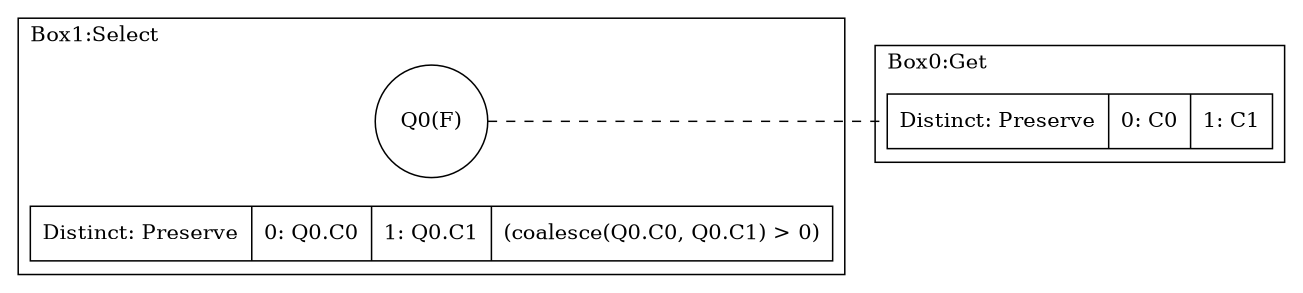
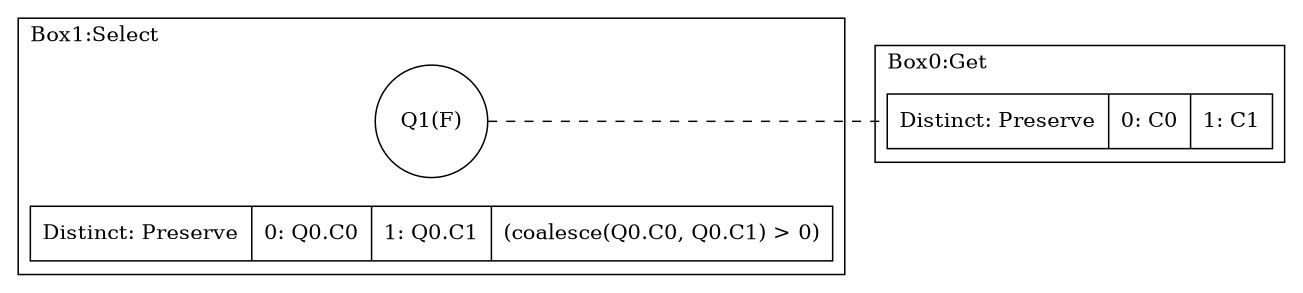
(431, 121) -> (431, 121)
